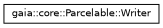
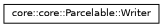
(81, 14) -> (81, 14)
